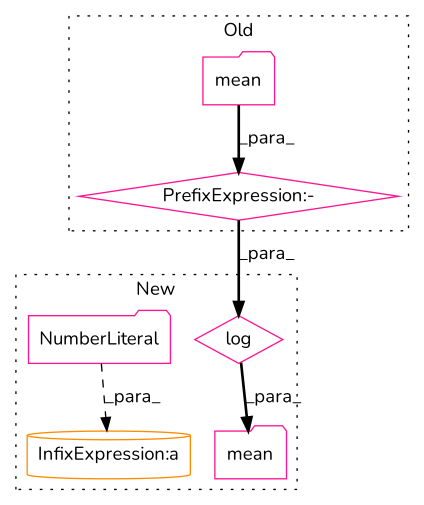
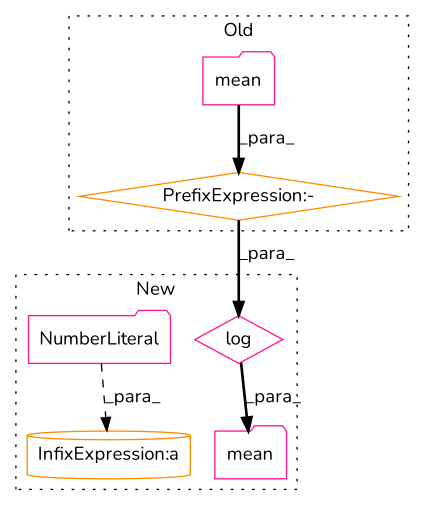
(239, 196) -> (239, 196)
